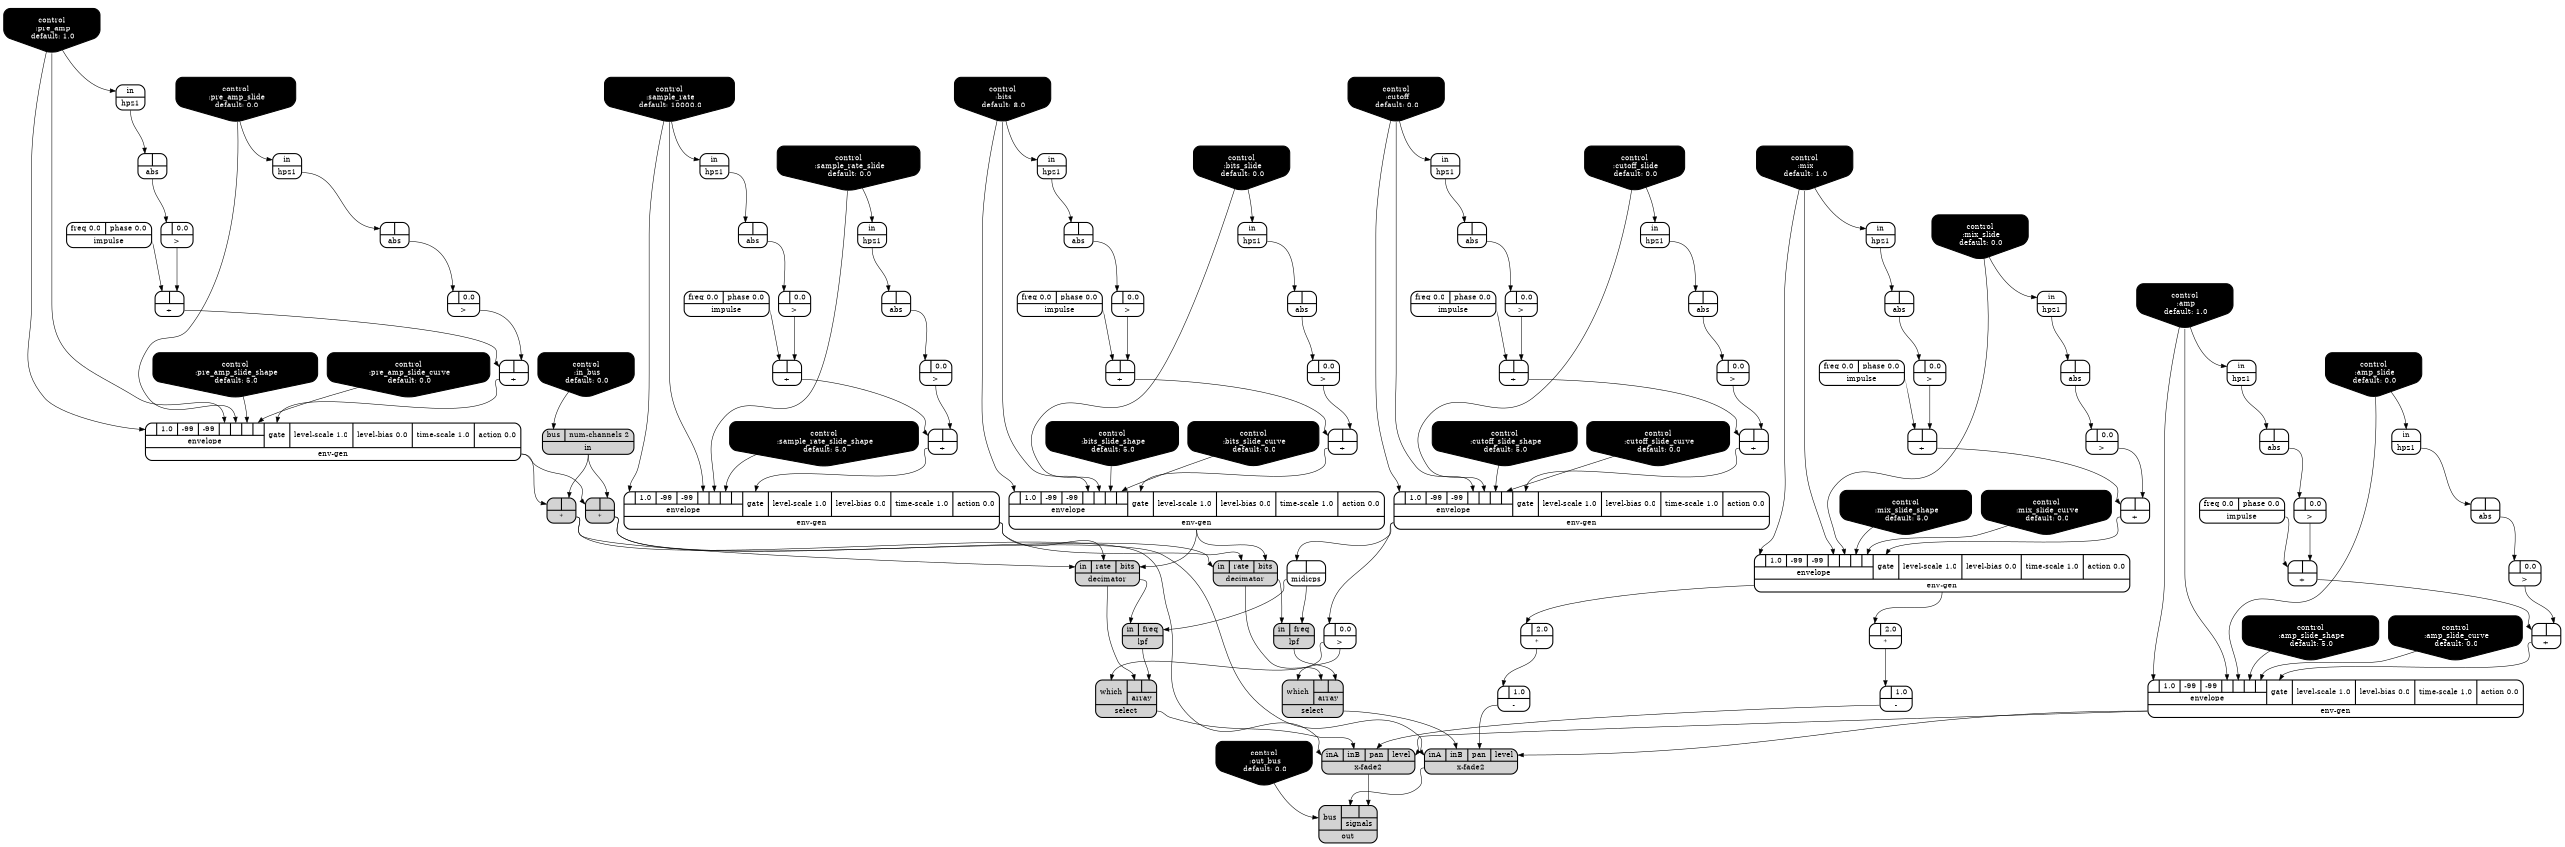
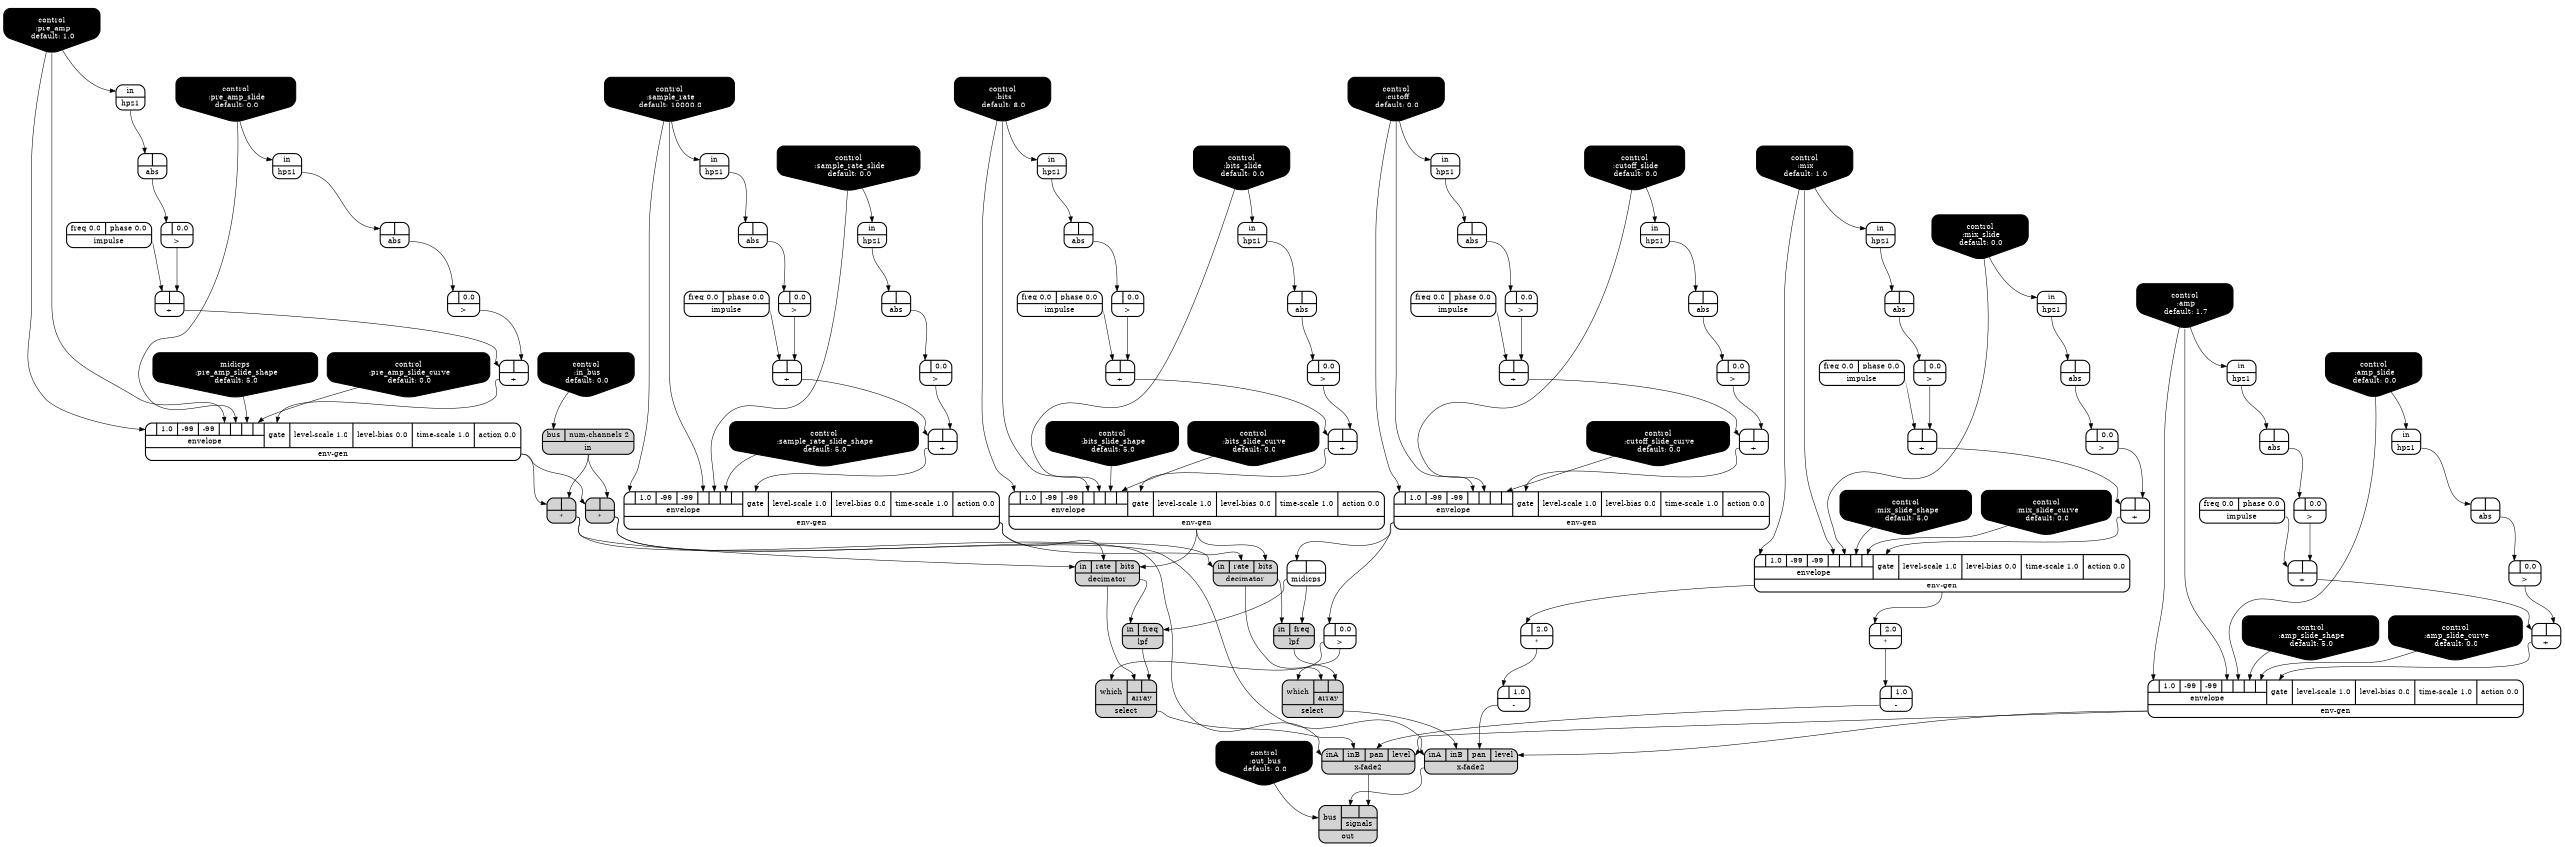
(2185, 304) -> (2185, 304)
(235, 373) -> (235, 373)
(1505, 442) -> none
